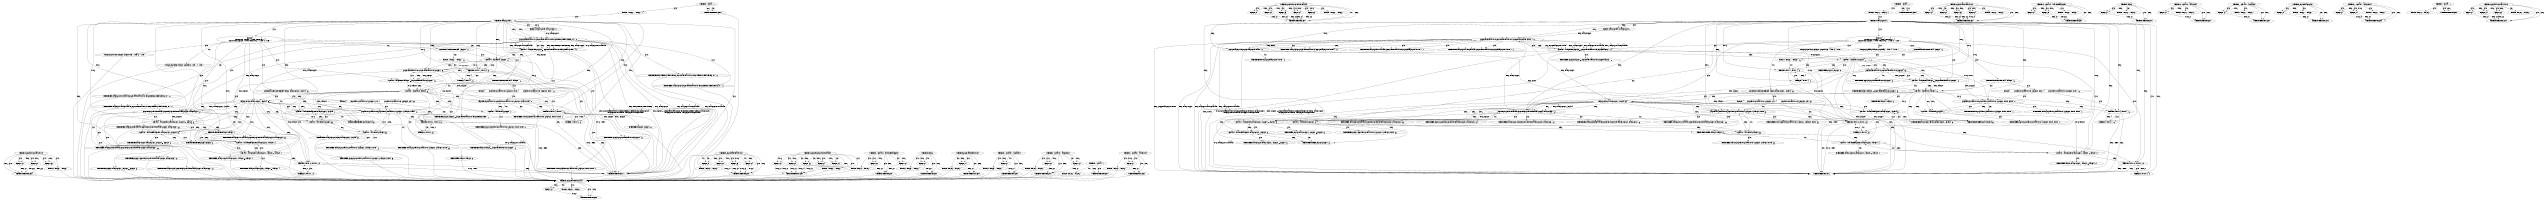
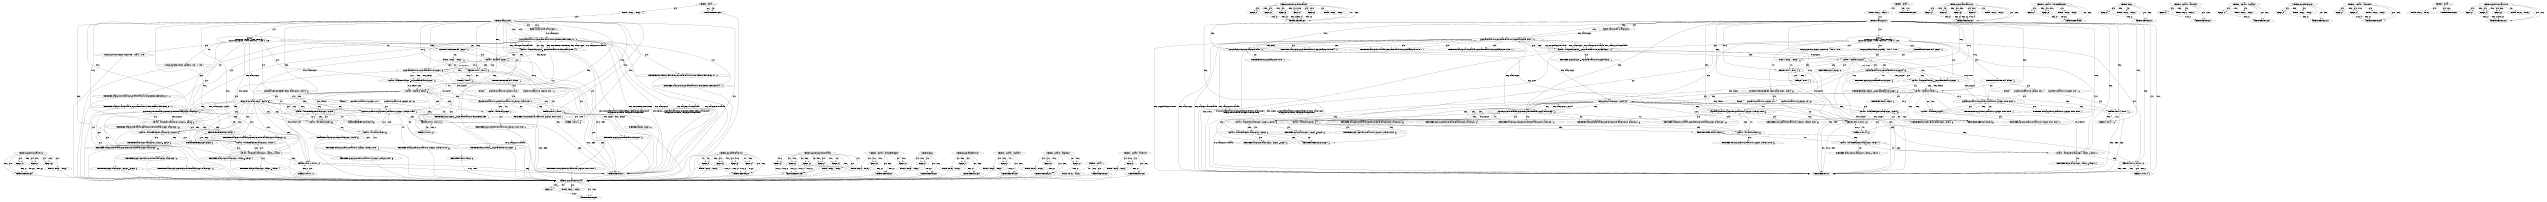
(1259, 54) -> (1253, 56)
